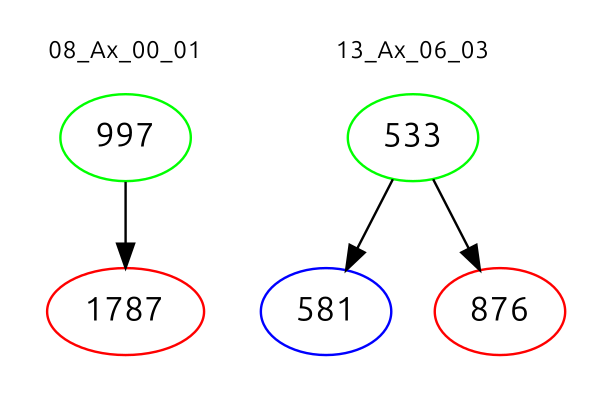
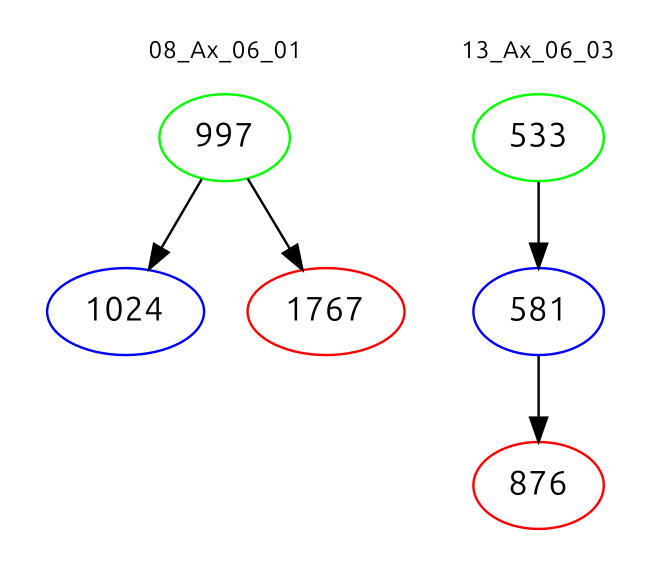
(126, 52) -> (226, 52)
(451, 214) -> (539, 387)
(126, 312) -> (326, 312)
none -> (126, 312)
